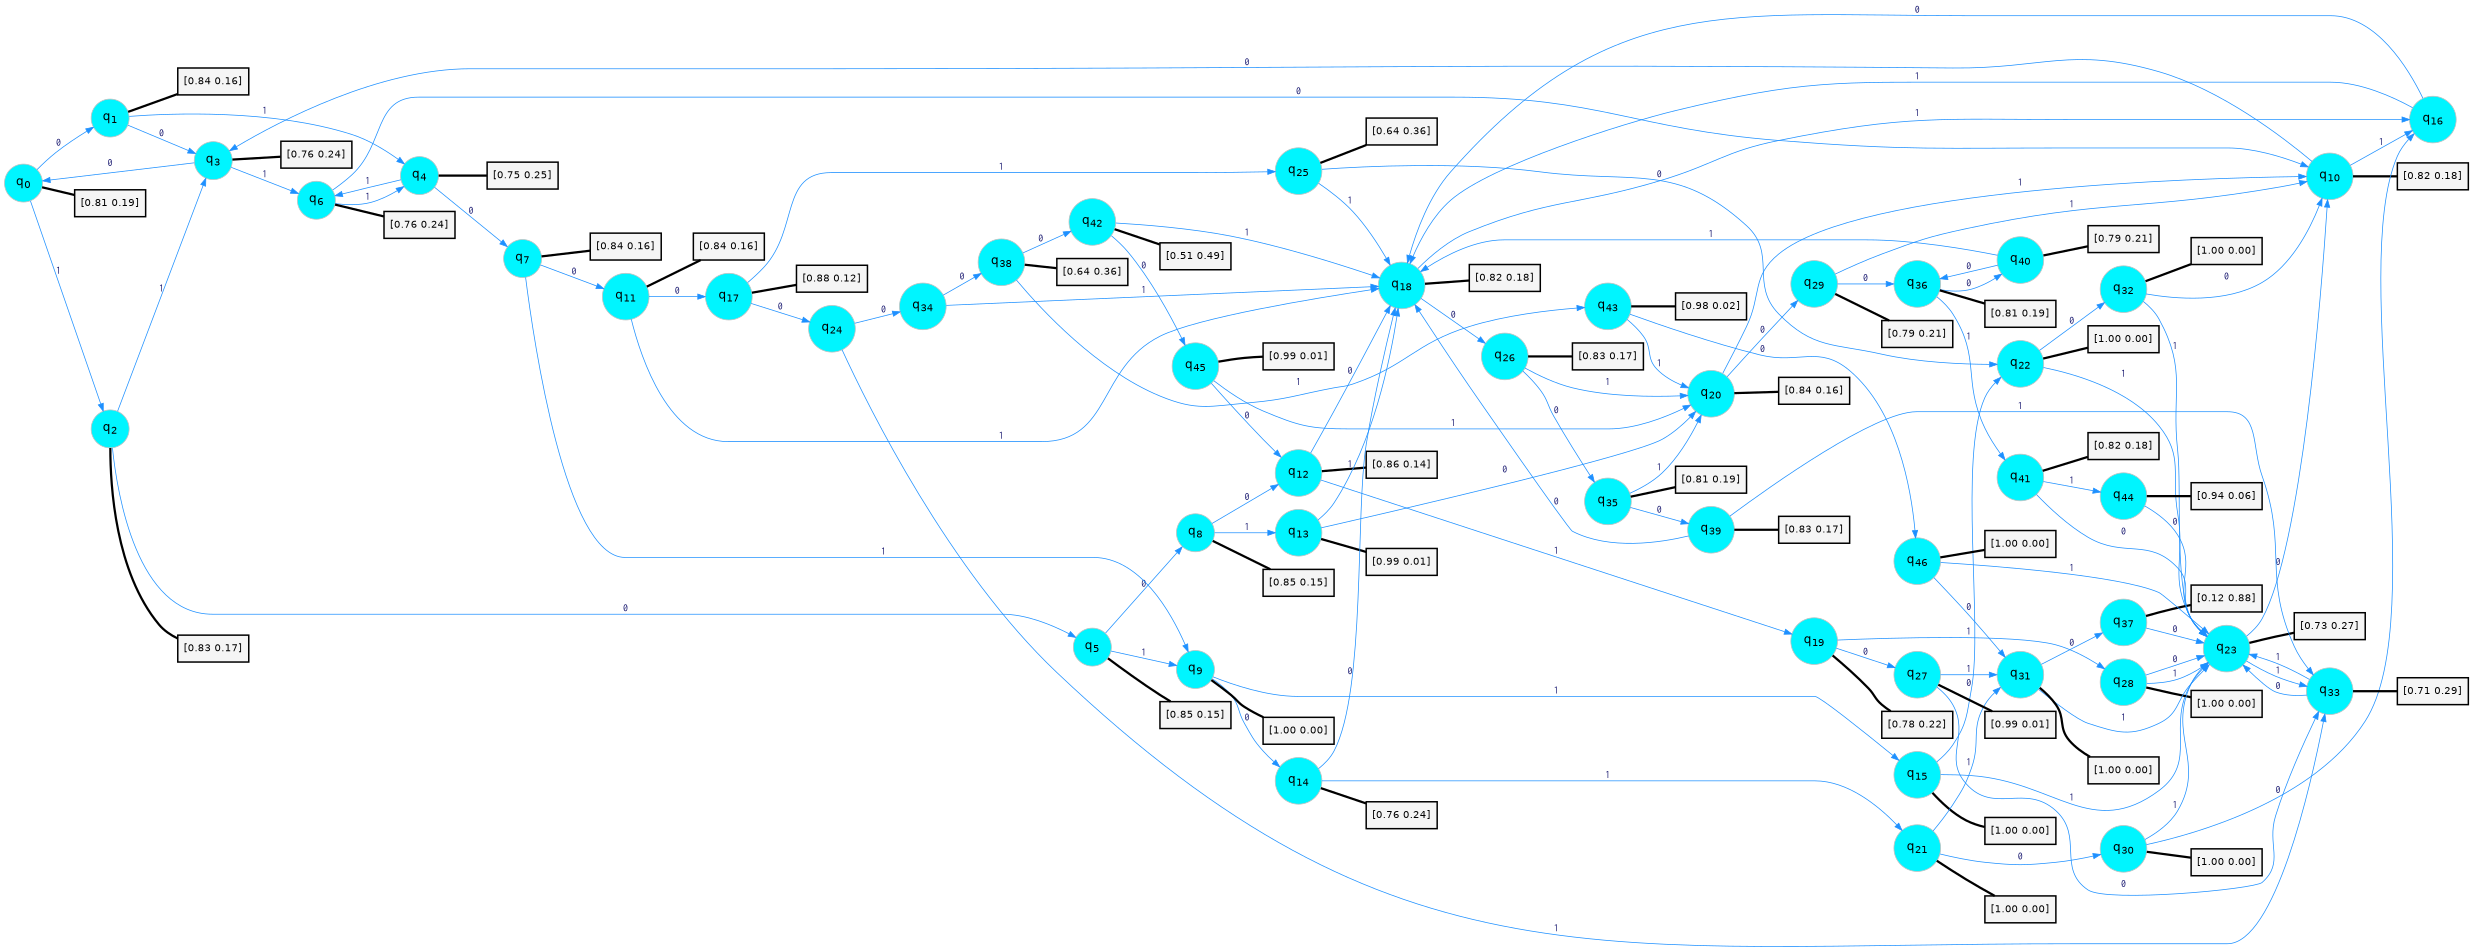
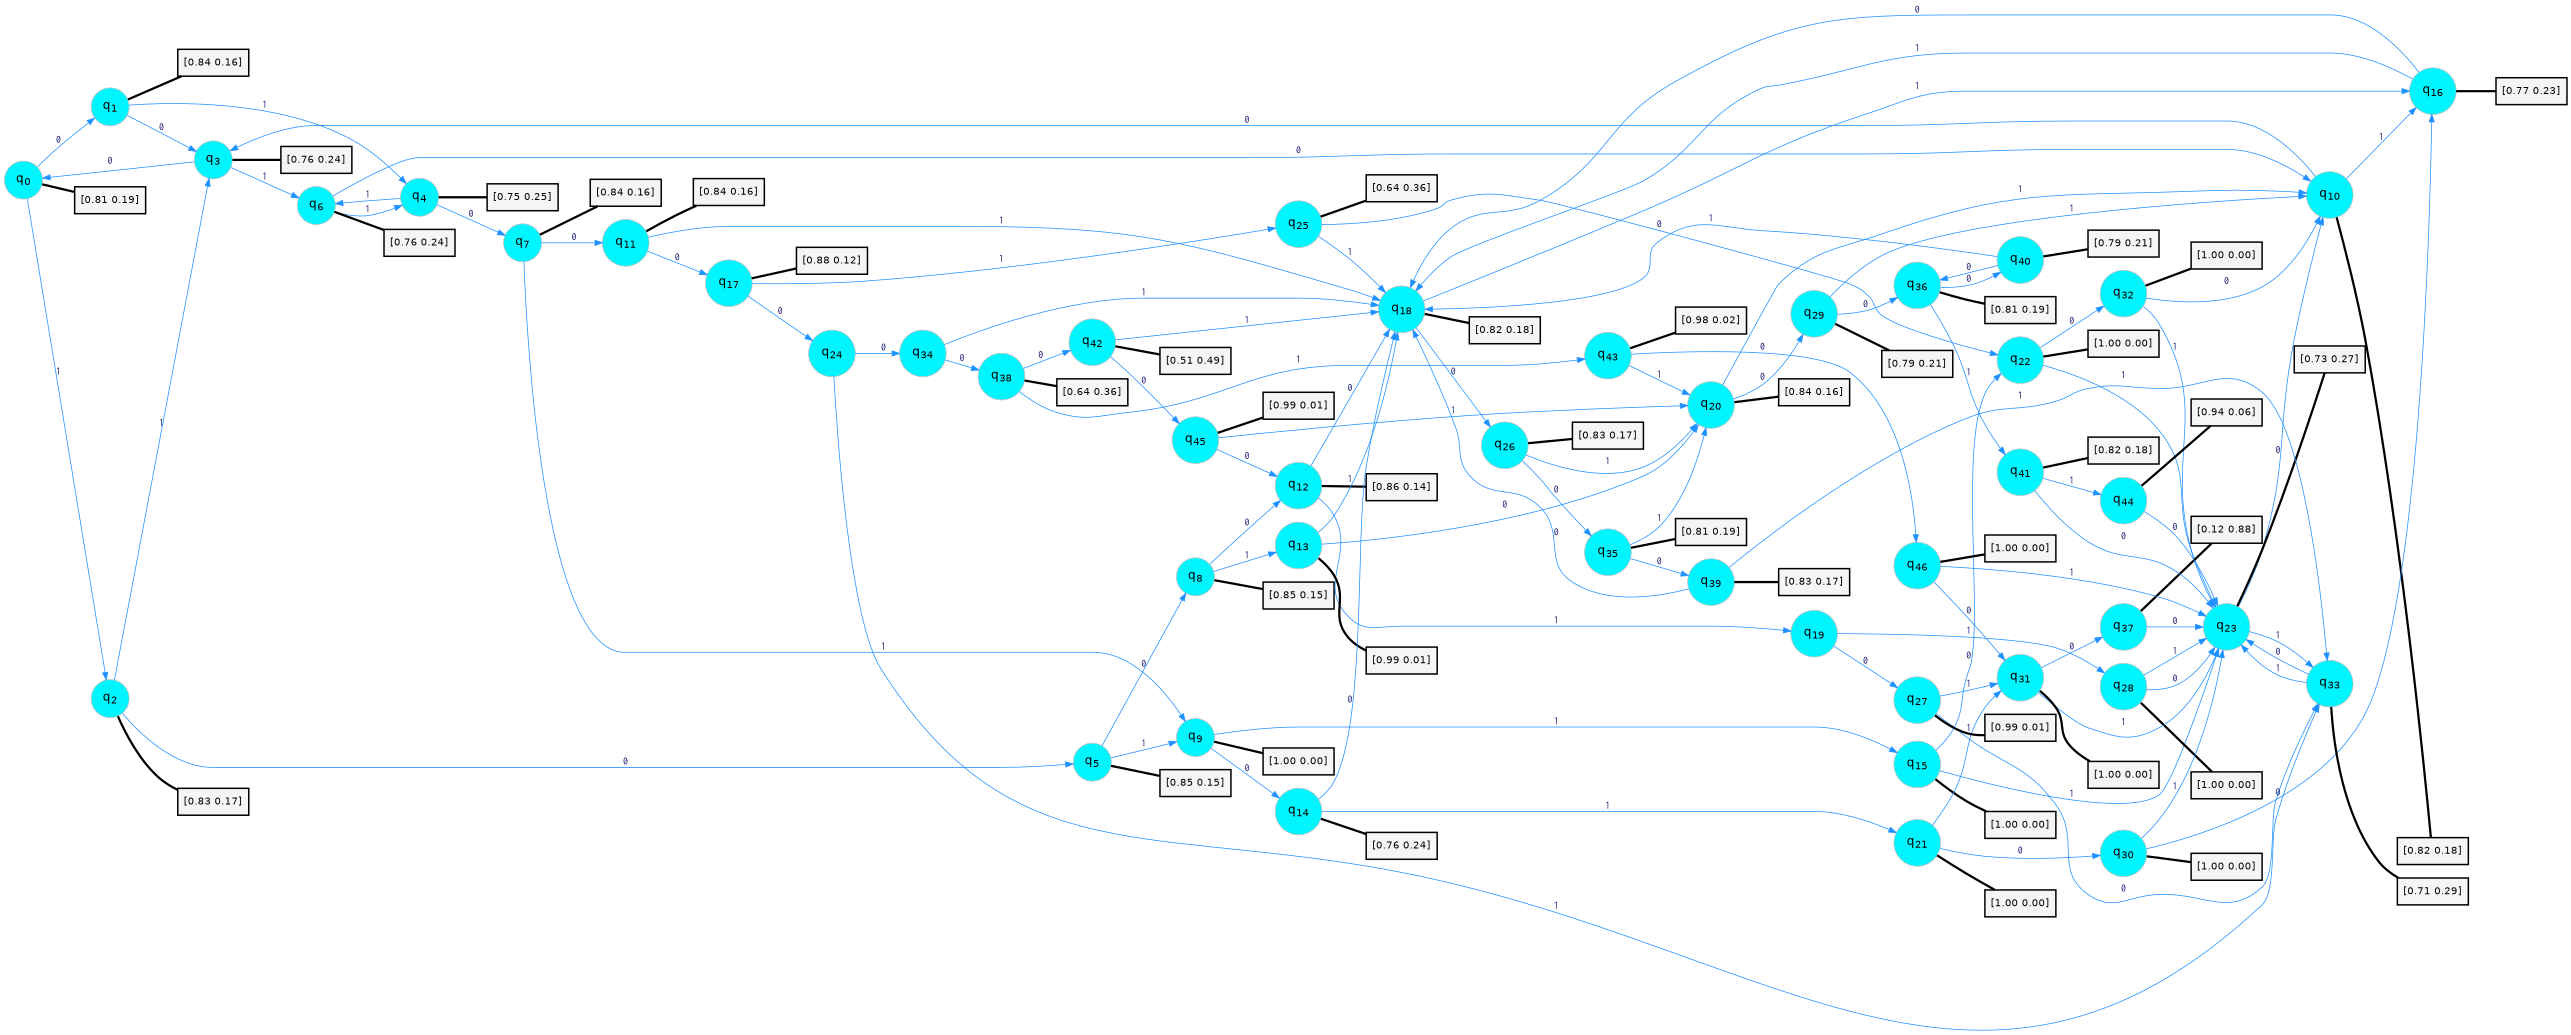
none -> (2532, 91)
(1917, 725) -> none
